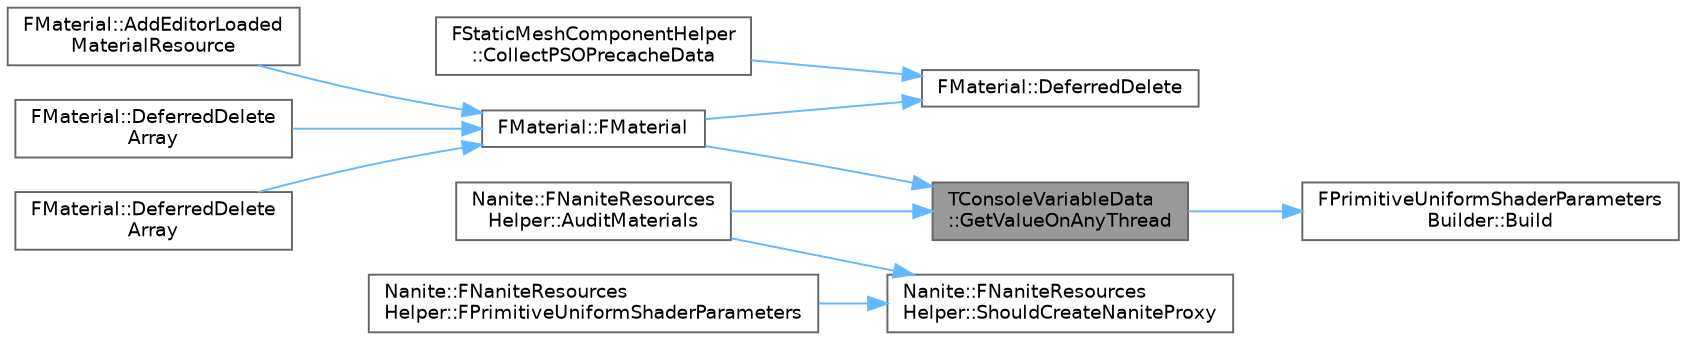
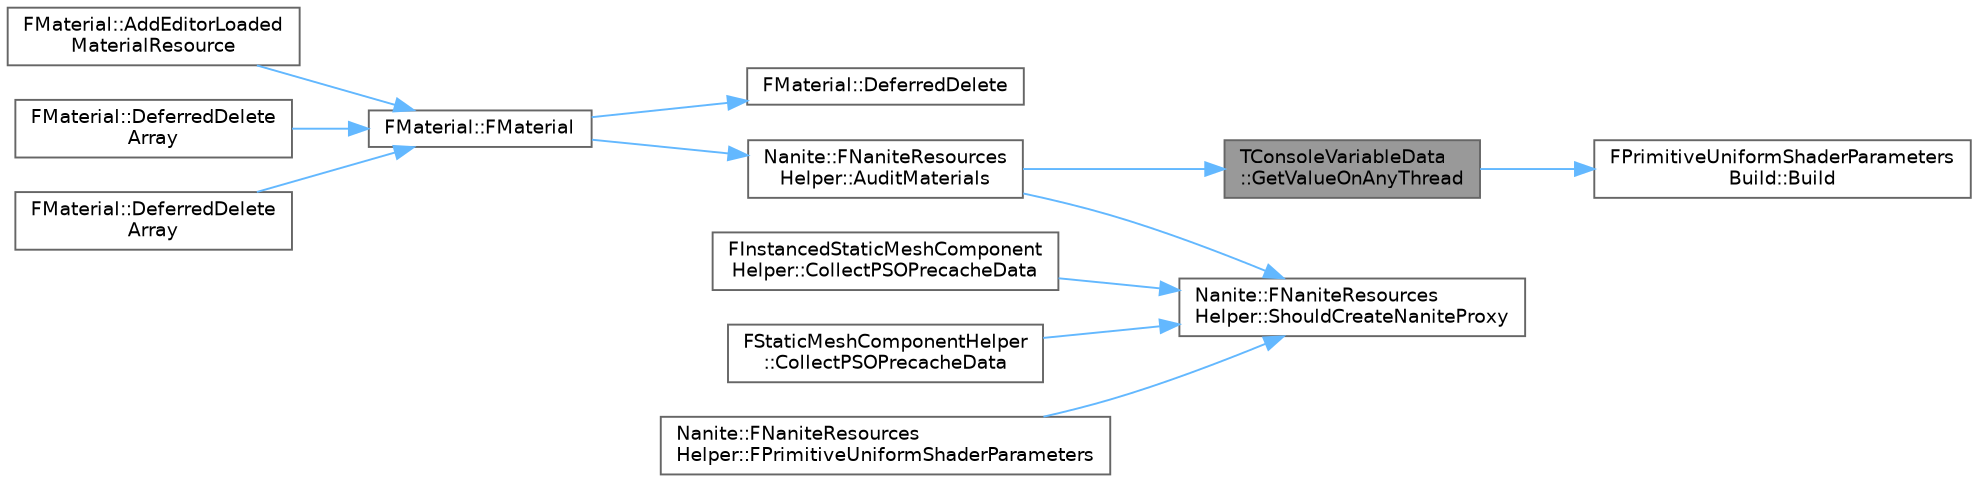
(827, 67) -> (1102, 332)
(809, 164) -> (660, 147)
(1491, 211) -> (1783, 169)
none -> (886, 261)
